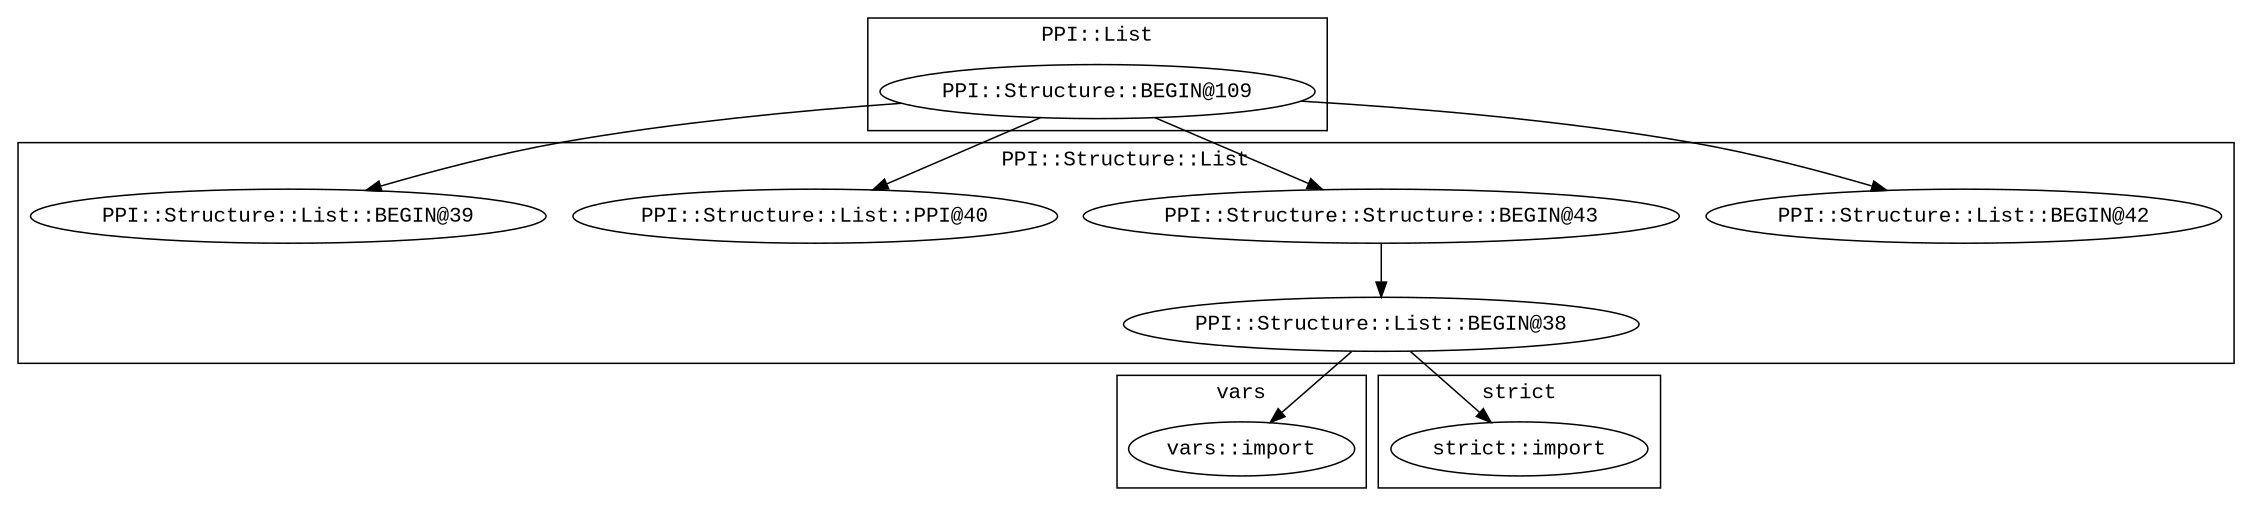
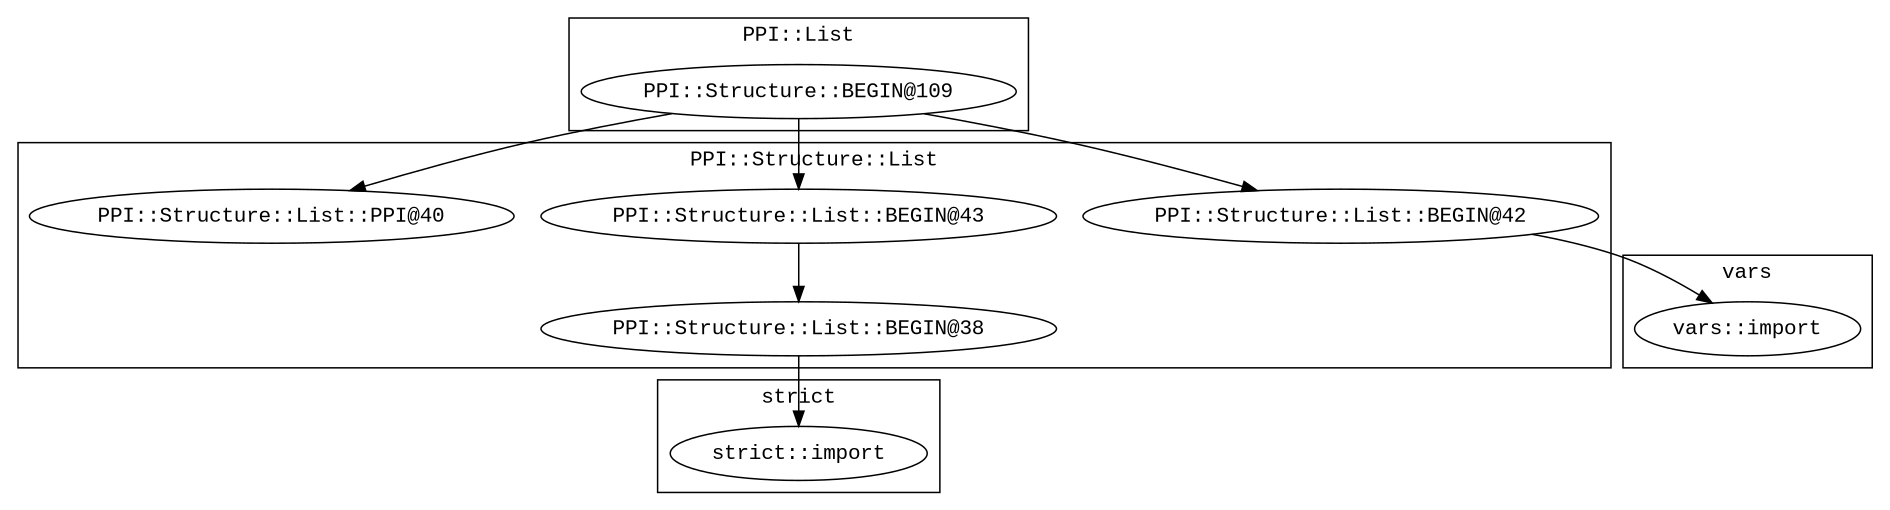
(288, 216) -> none
(1381, 216) -> (799, 216)
(1313, 385) -> (1602, 251)
